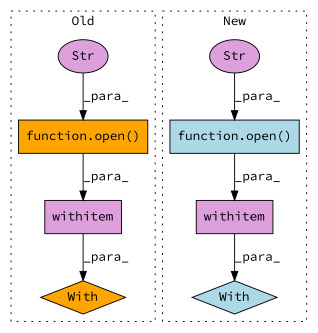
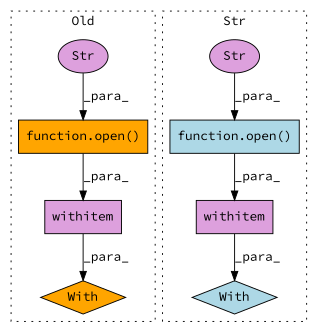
(235, 22) -> (235, 22)
